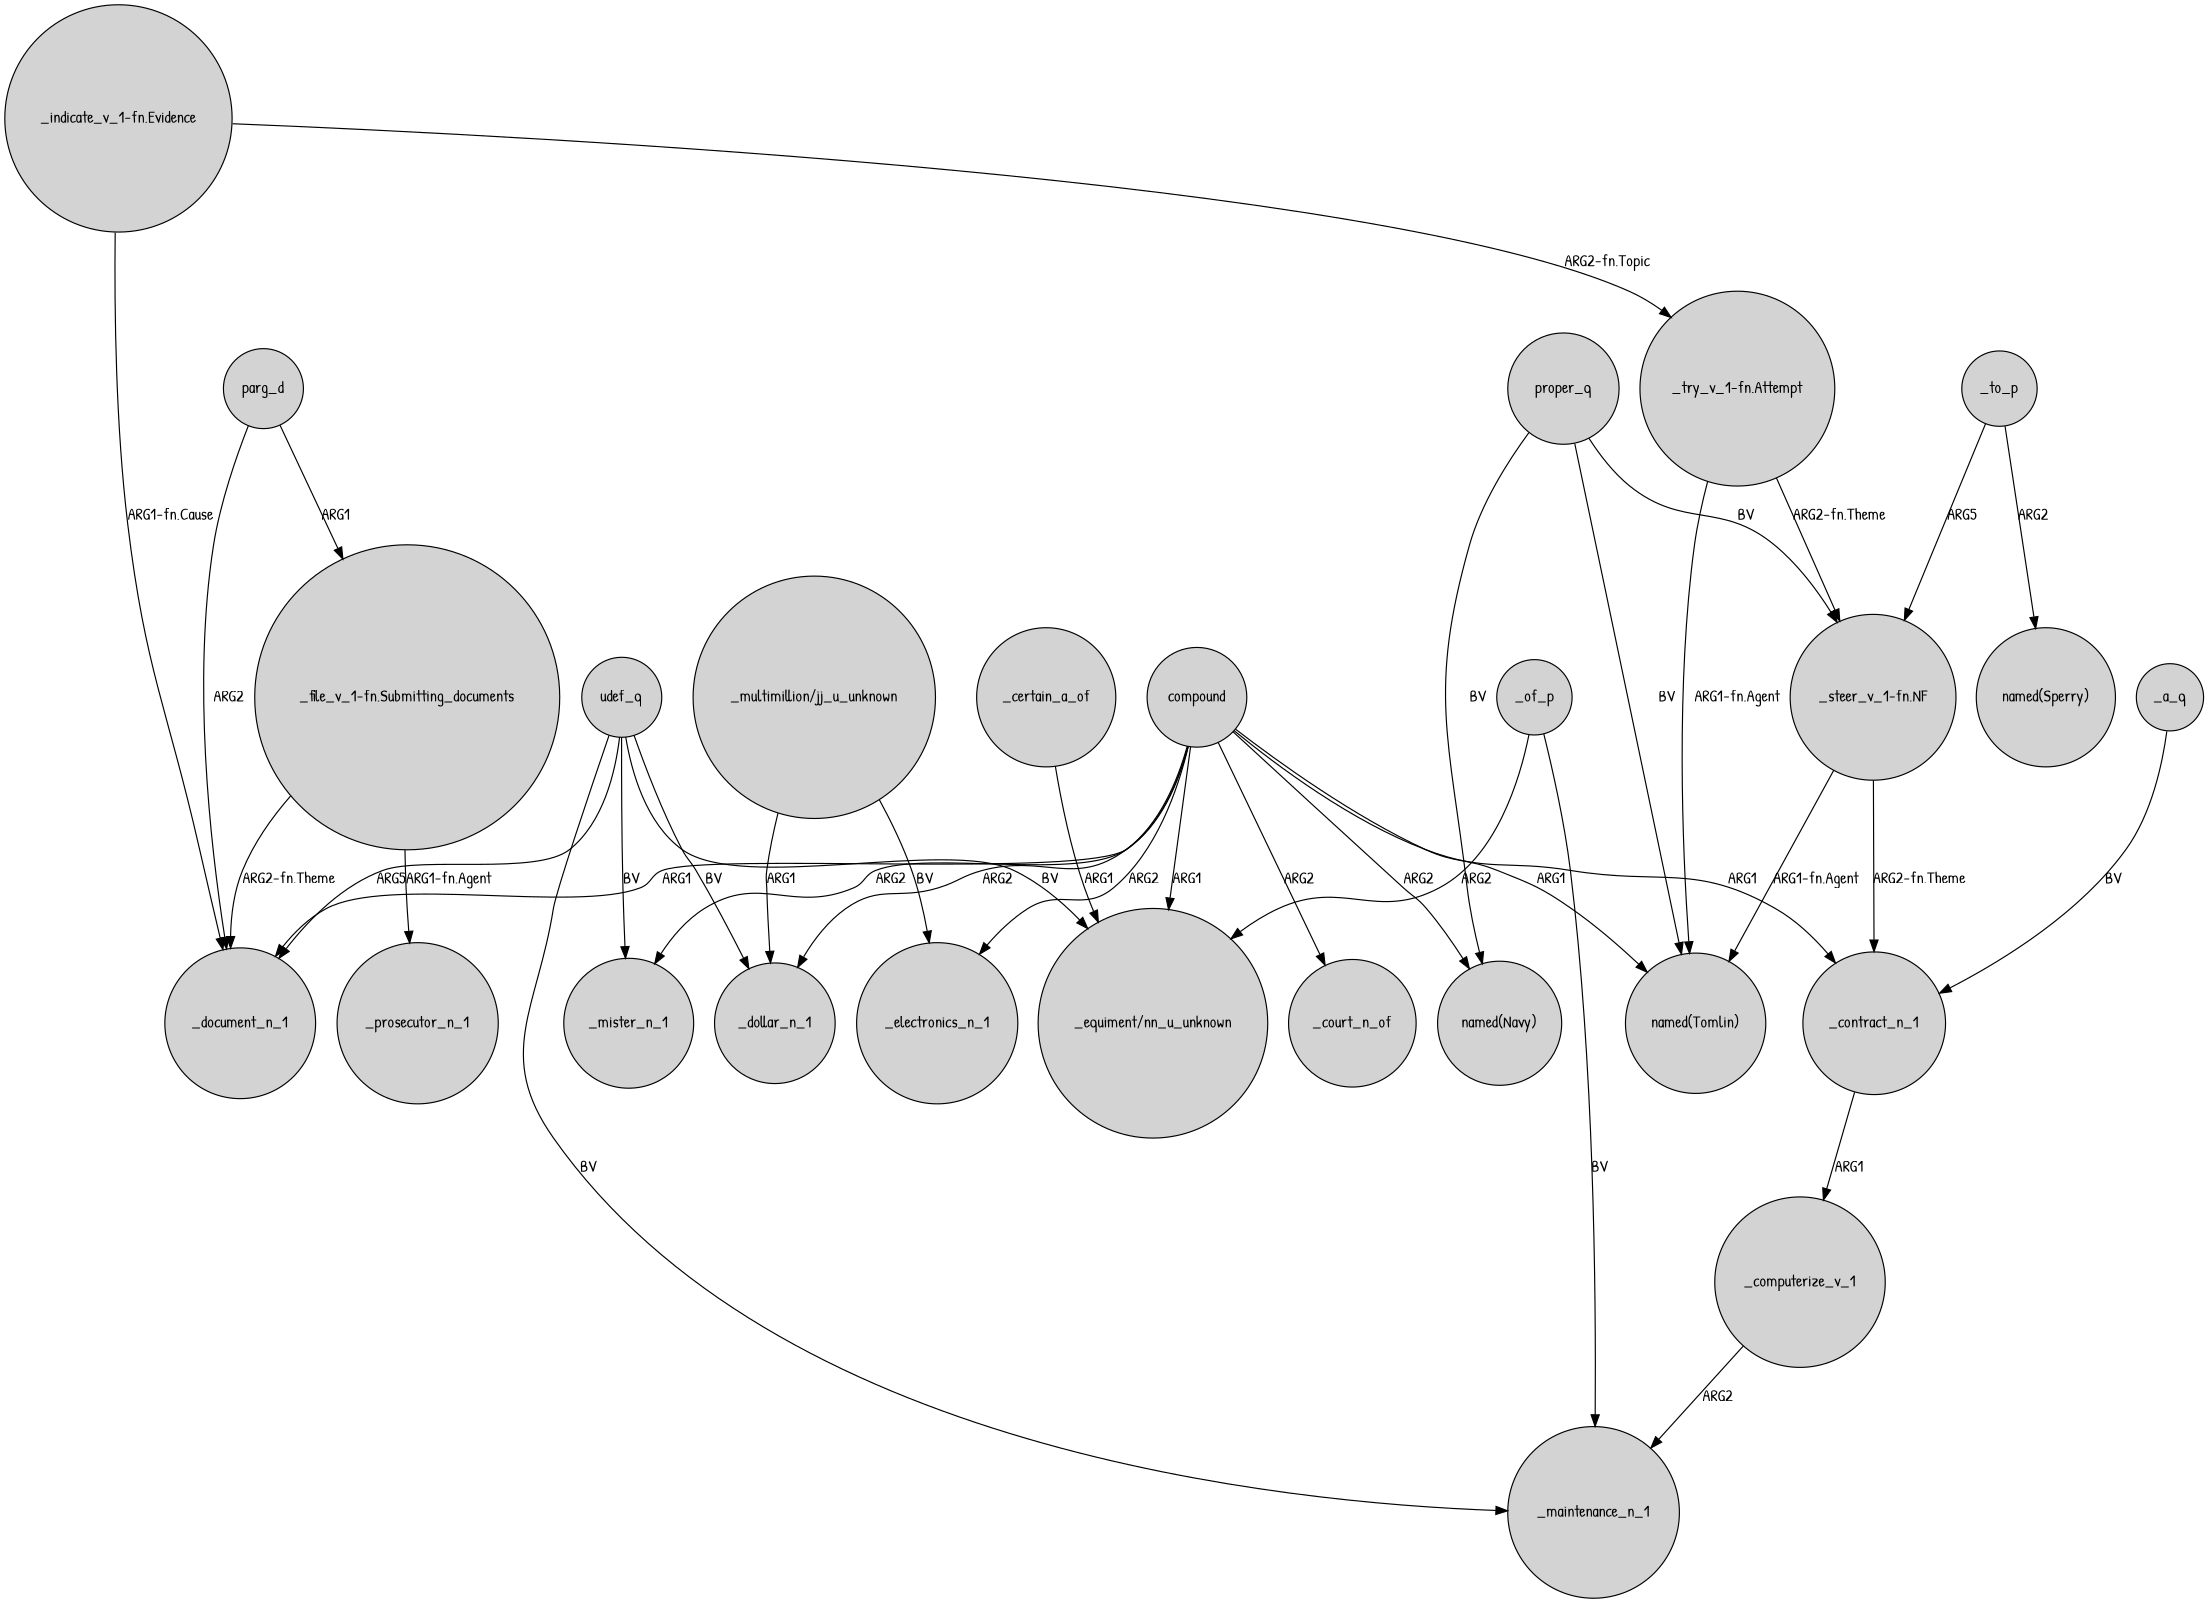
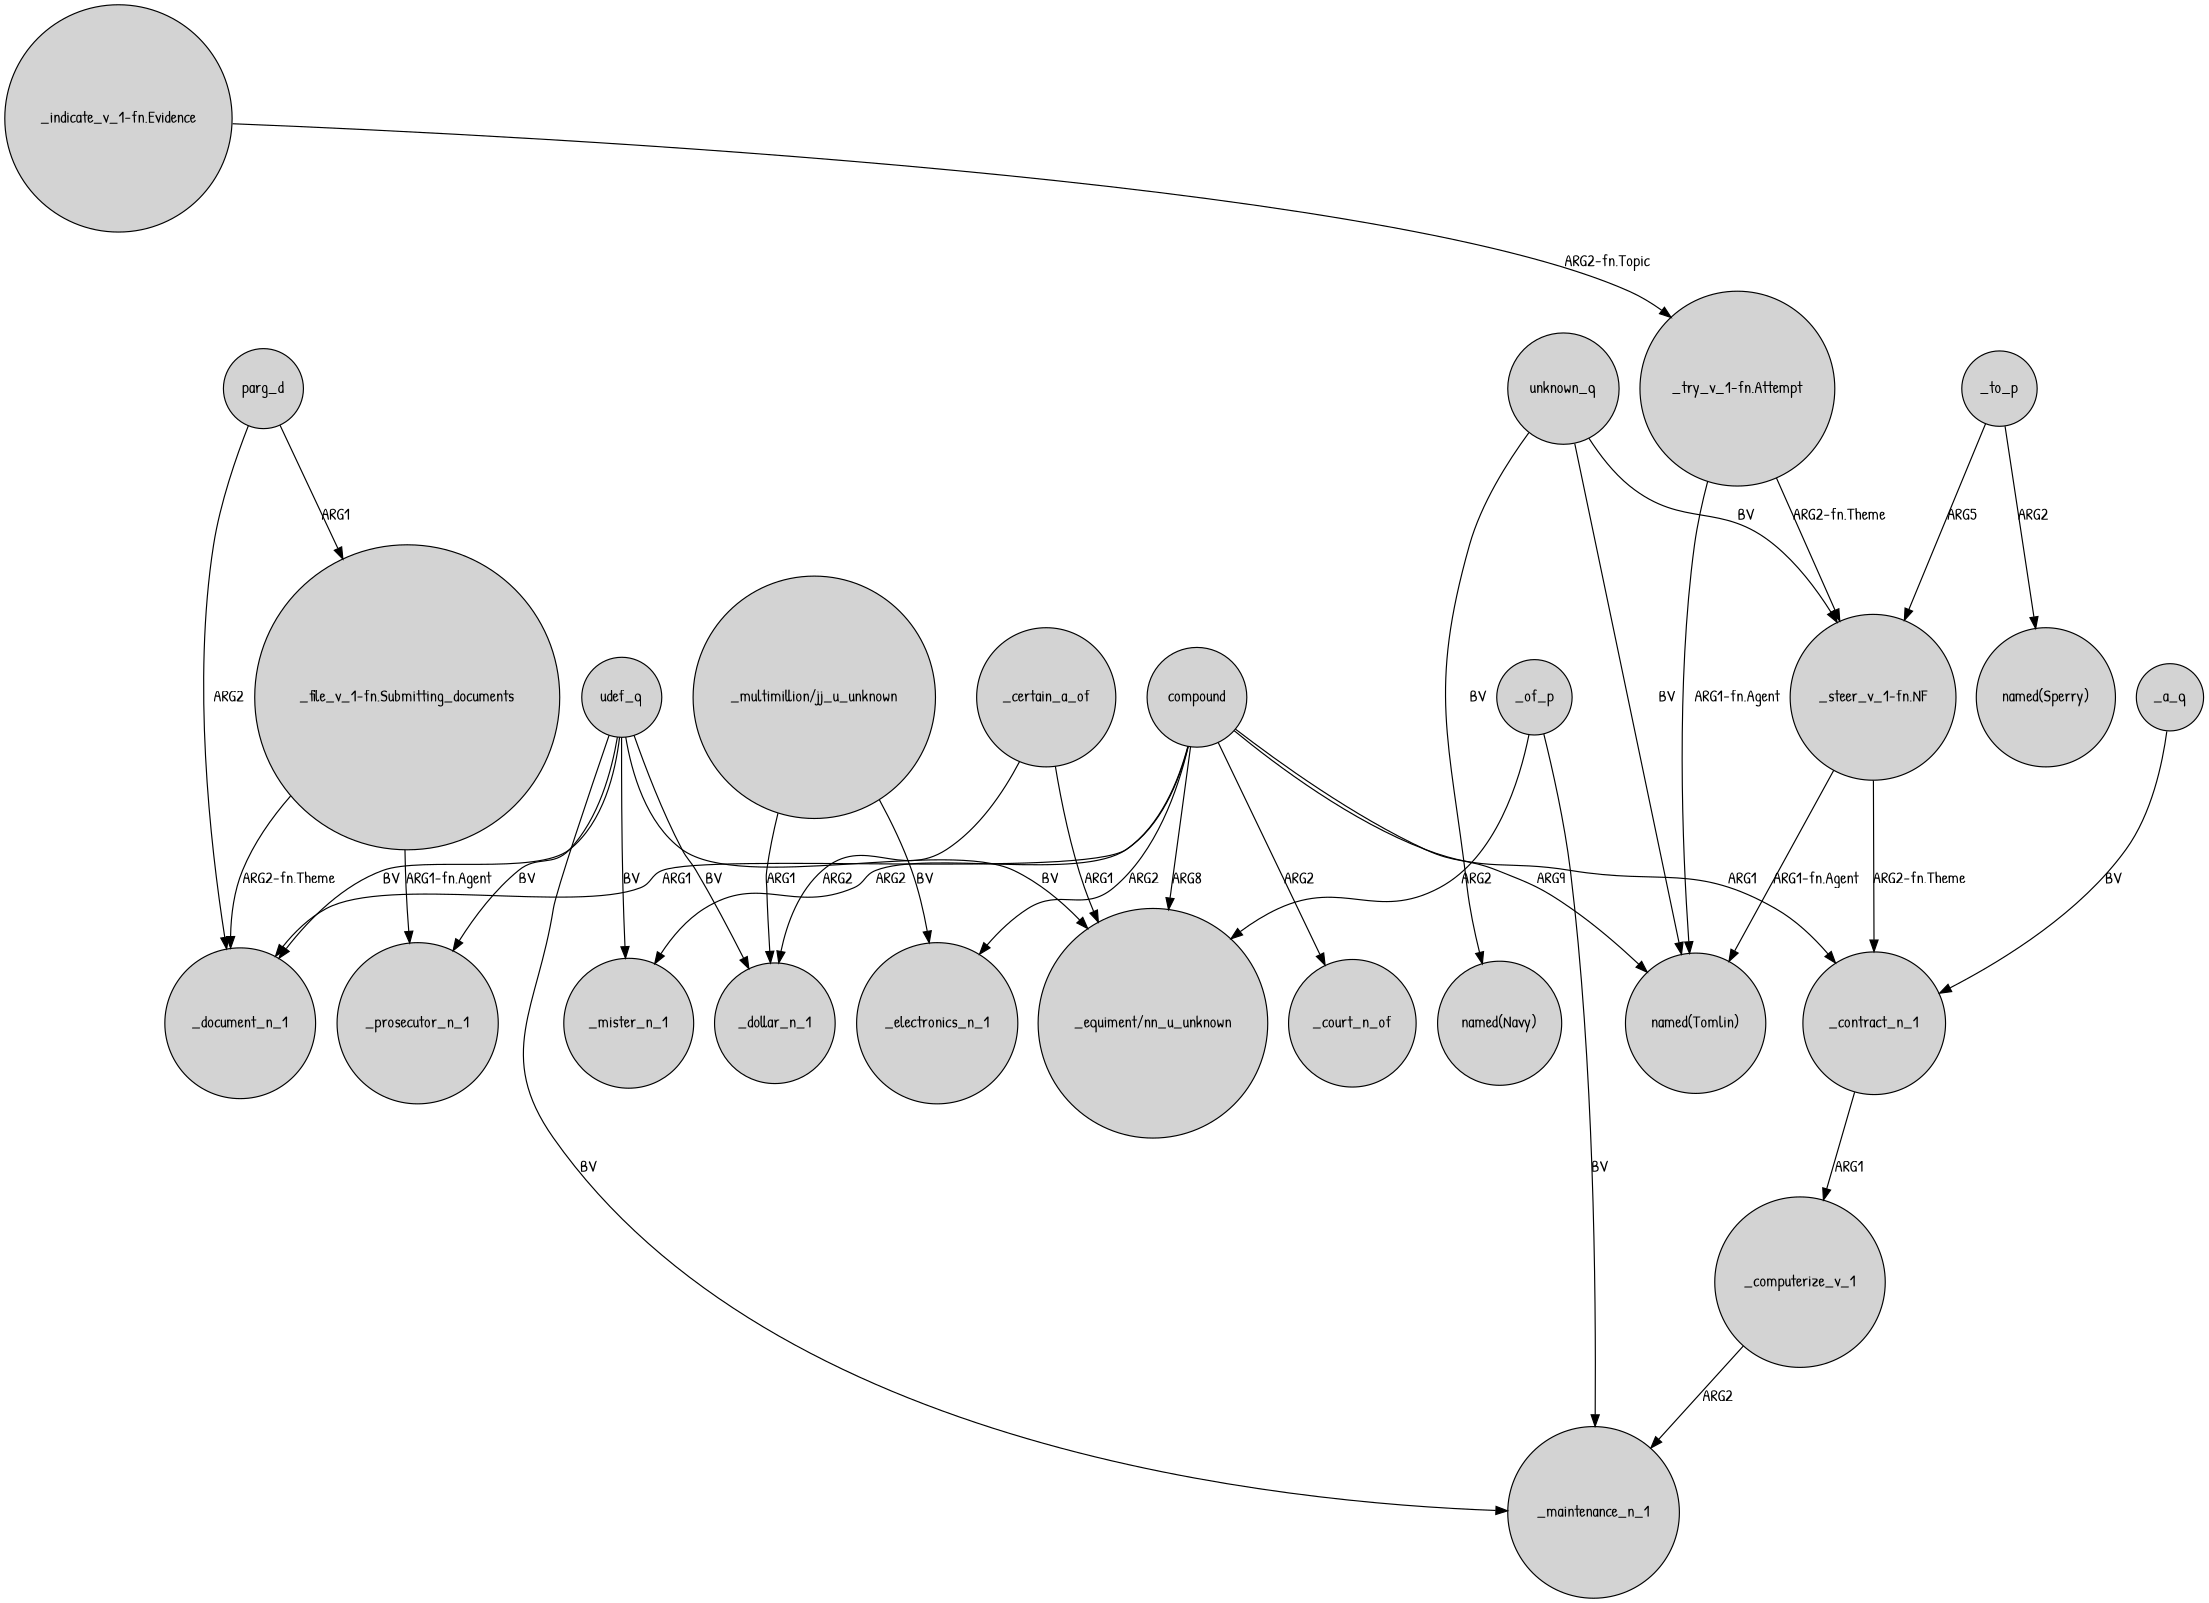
(1563, 389) -> (1563, 389)
(137, 590) -> none
(1353, 841) -> none
(978, 872) -> (861, 856)
none -> (516, 873)
(392, 879) -> (392, 879)
(1187, 879) -> (1187, 879)
(1551, 879) -> (1551, 879)
